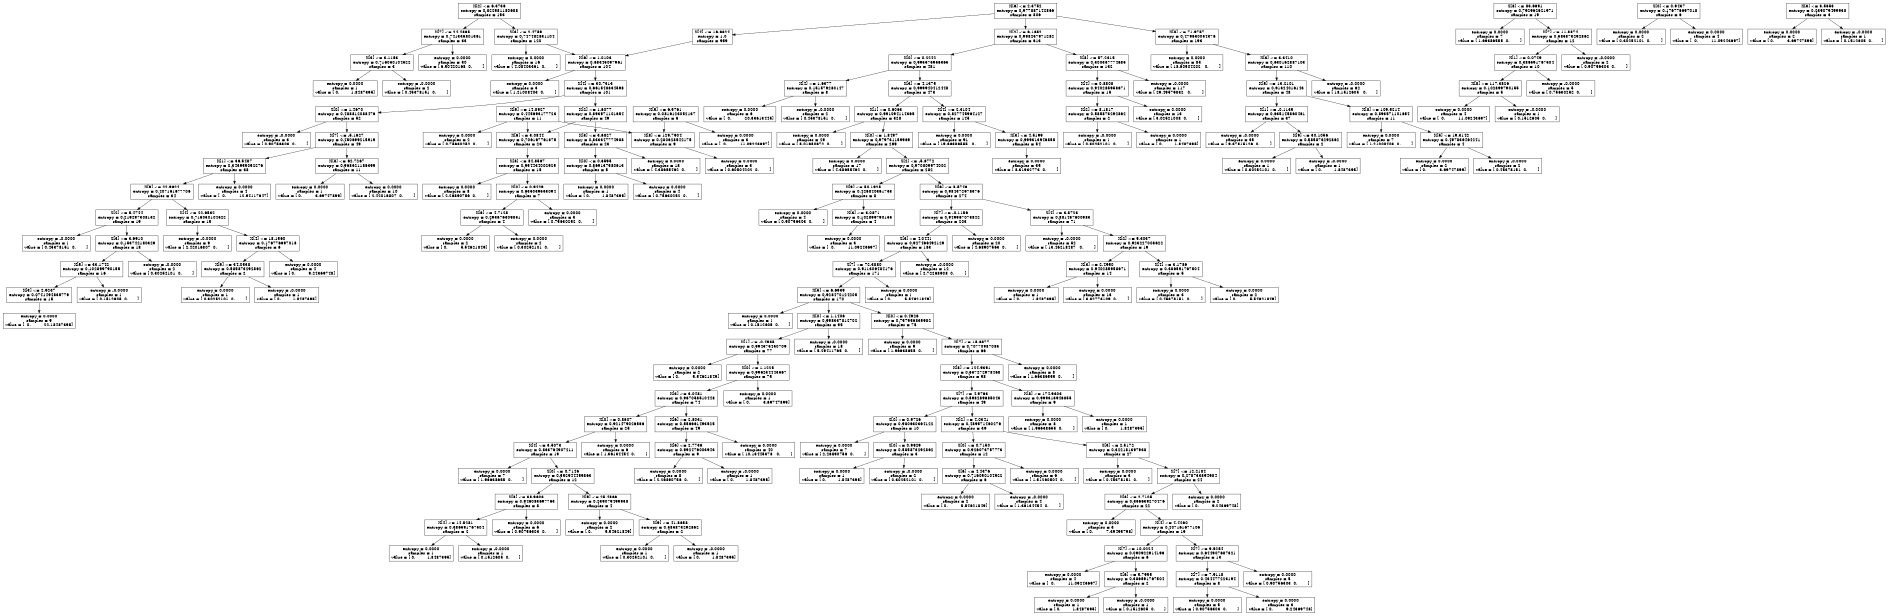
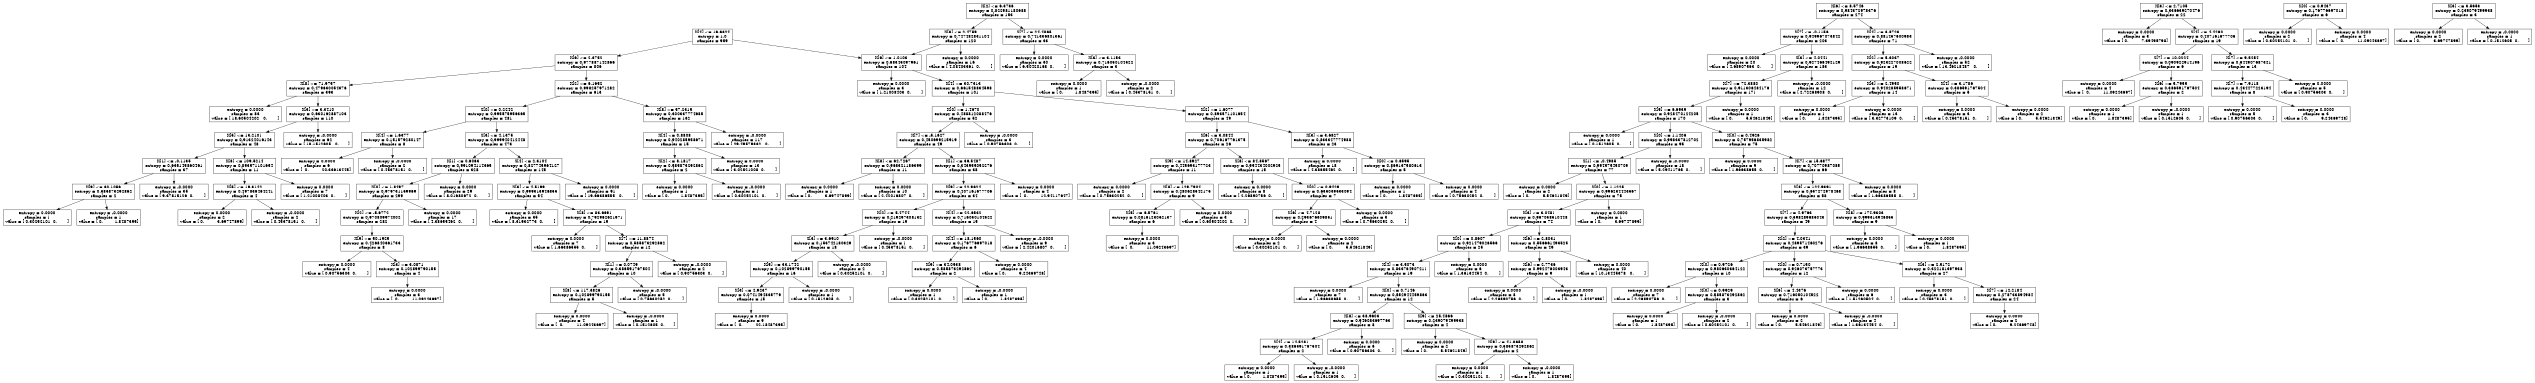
(865, 24) -> (656, 48)
(1187, 37) -> (318, 88)
(528, 126) -> (1201, 152)
(664, 126) -> (1163, 204)
(933, 178) -> none
none -> (560, 204)
(940, 411) -> (1757, 256)
(1164, 488) -> none
(1172, 528) -> (2207, 37)
